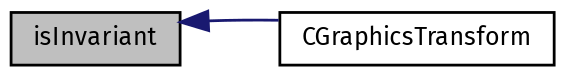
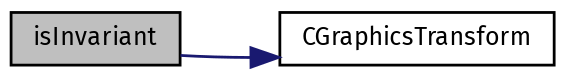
(243, 20) -> (215, 57)
